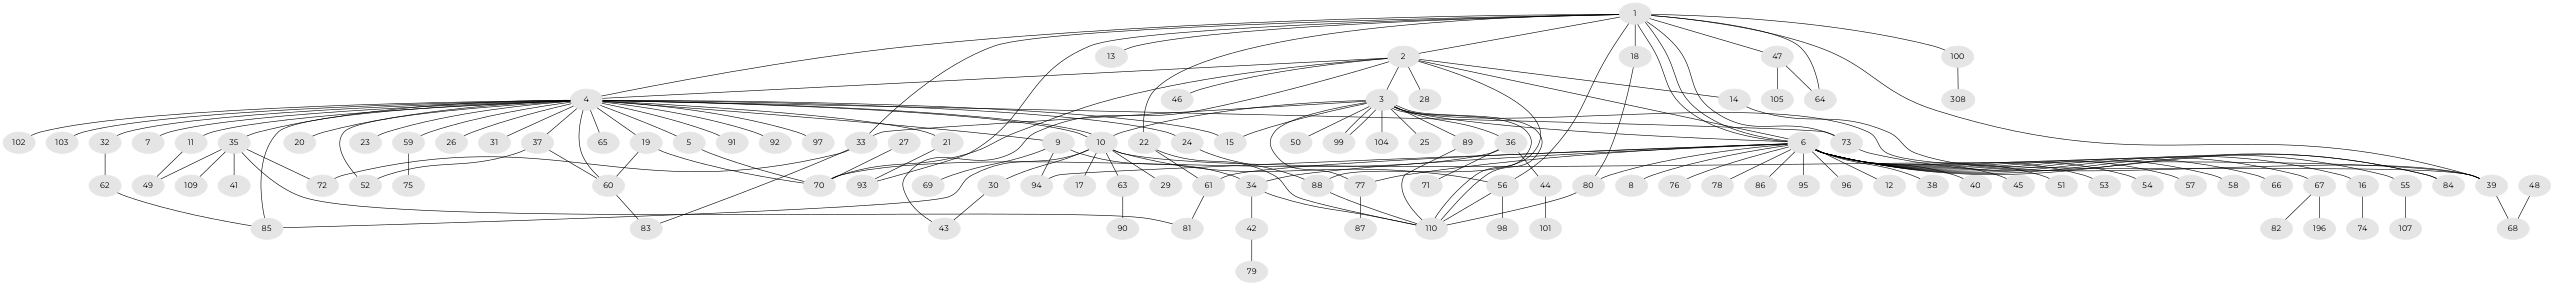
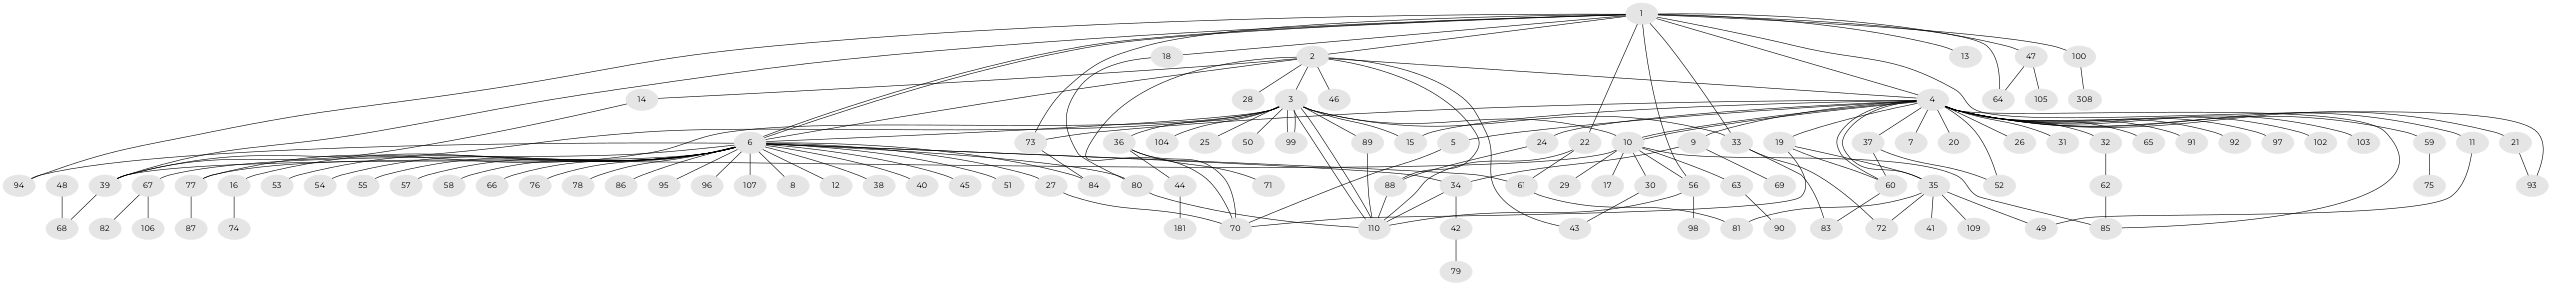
(366, 143) -> none
none -> (958, 159)
none -> (1875, 165)
(1045, 169) -> (822, 42)
(2406, 207) -> (750, 167)
(1546, 229) -> (1180, 229)
(2320, 229) -> (148, 229)
